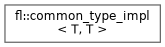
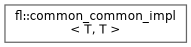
(83, 24) -> (96, 24)
